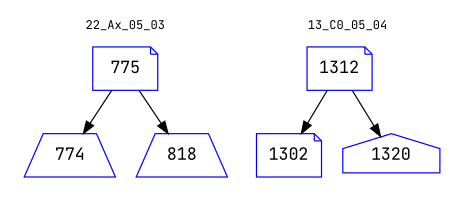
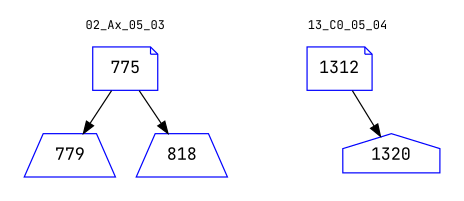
(126, 26) -> (126, 26)
(70, 155) -> (70, 155)
(289, 155) -> none
